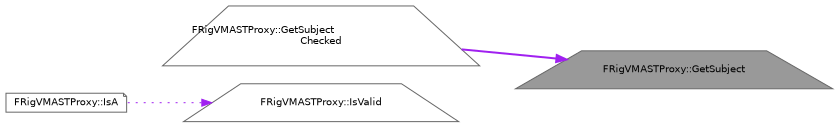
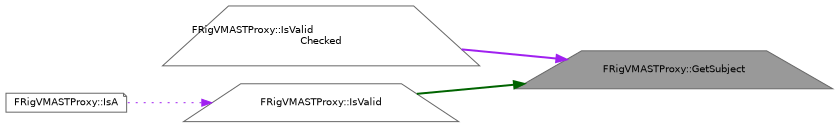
(321, 36) -> (321, 36)
none -> (465, 89)
